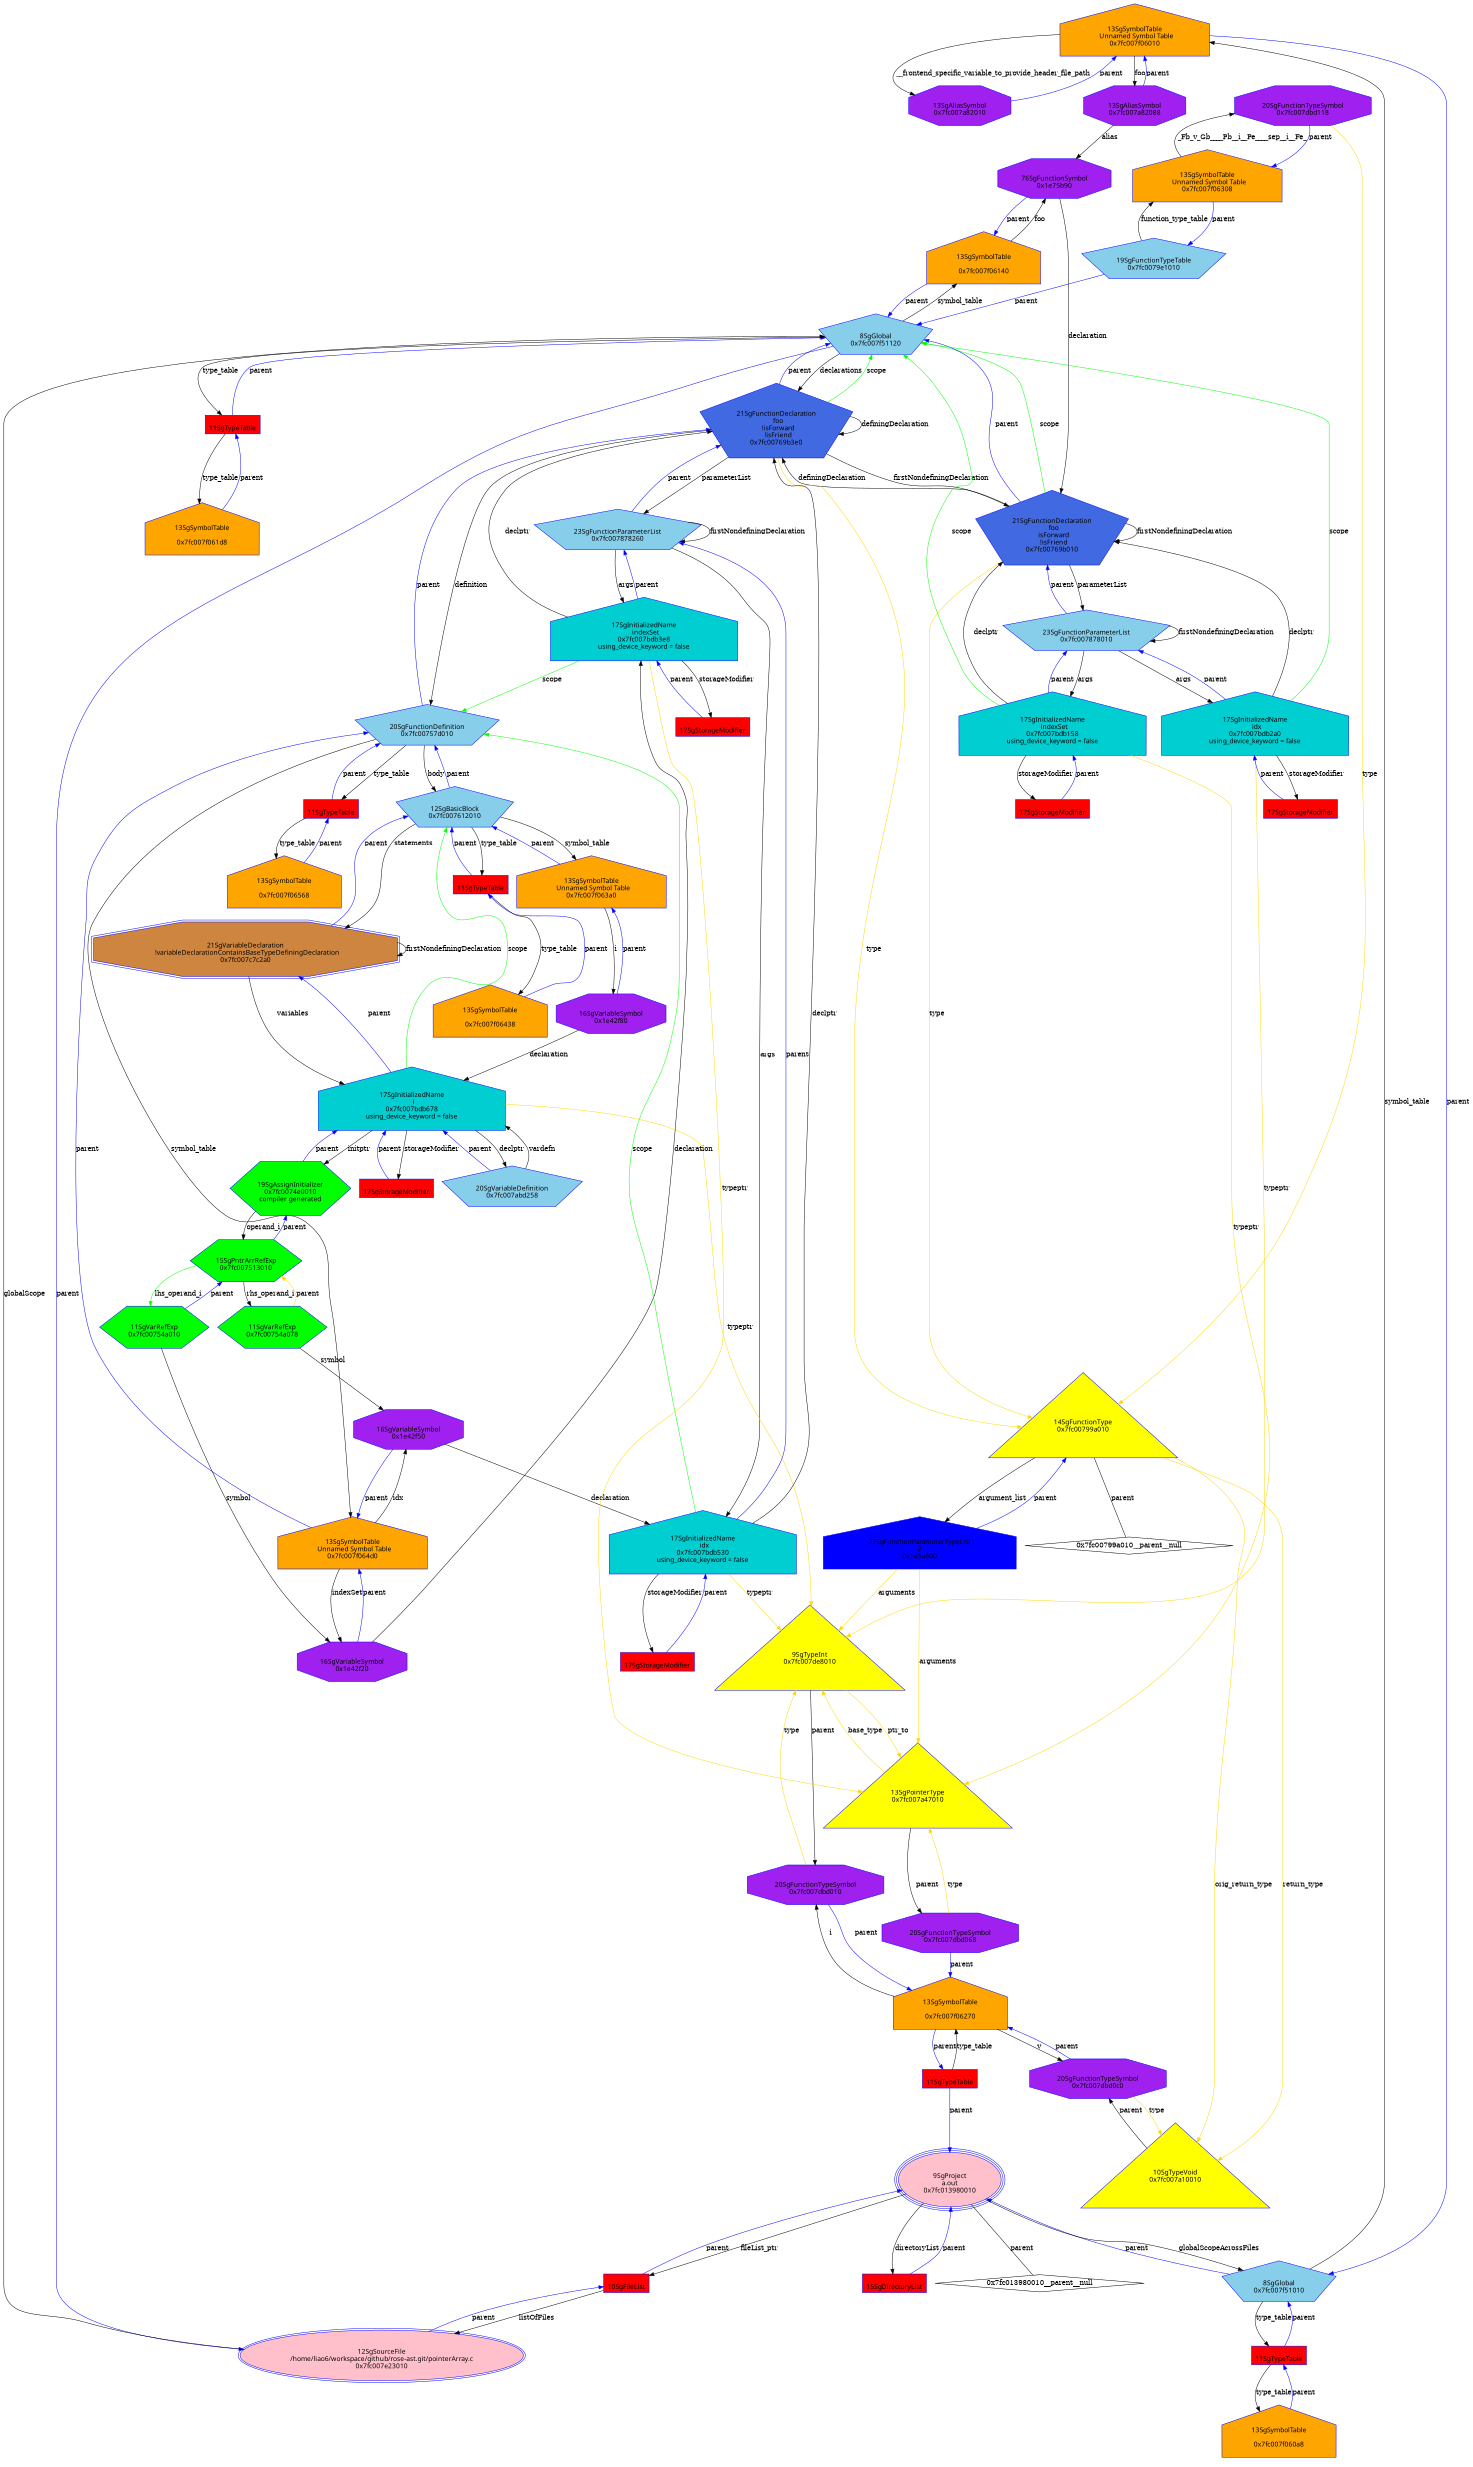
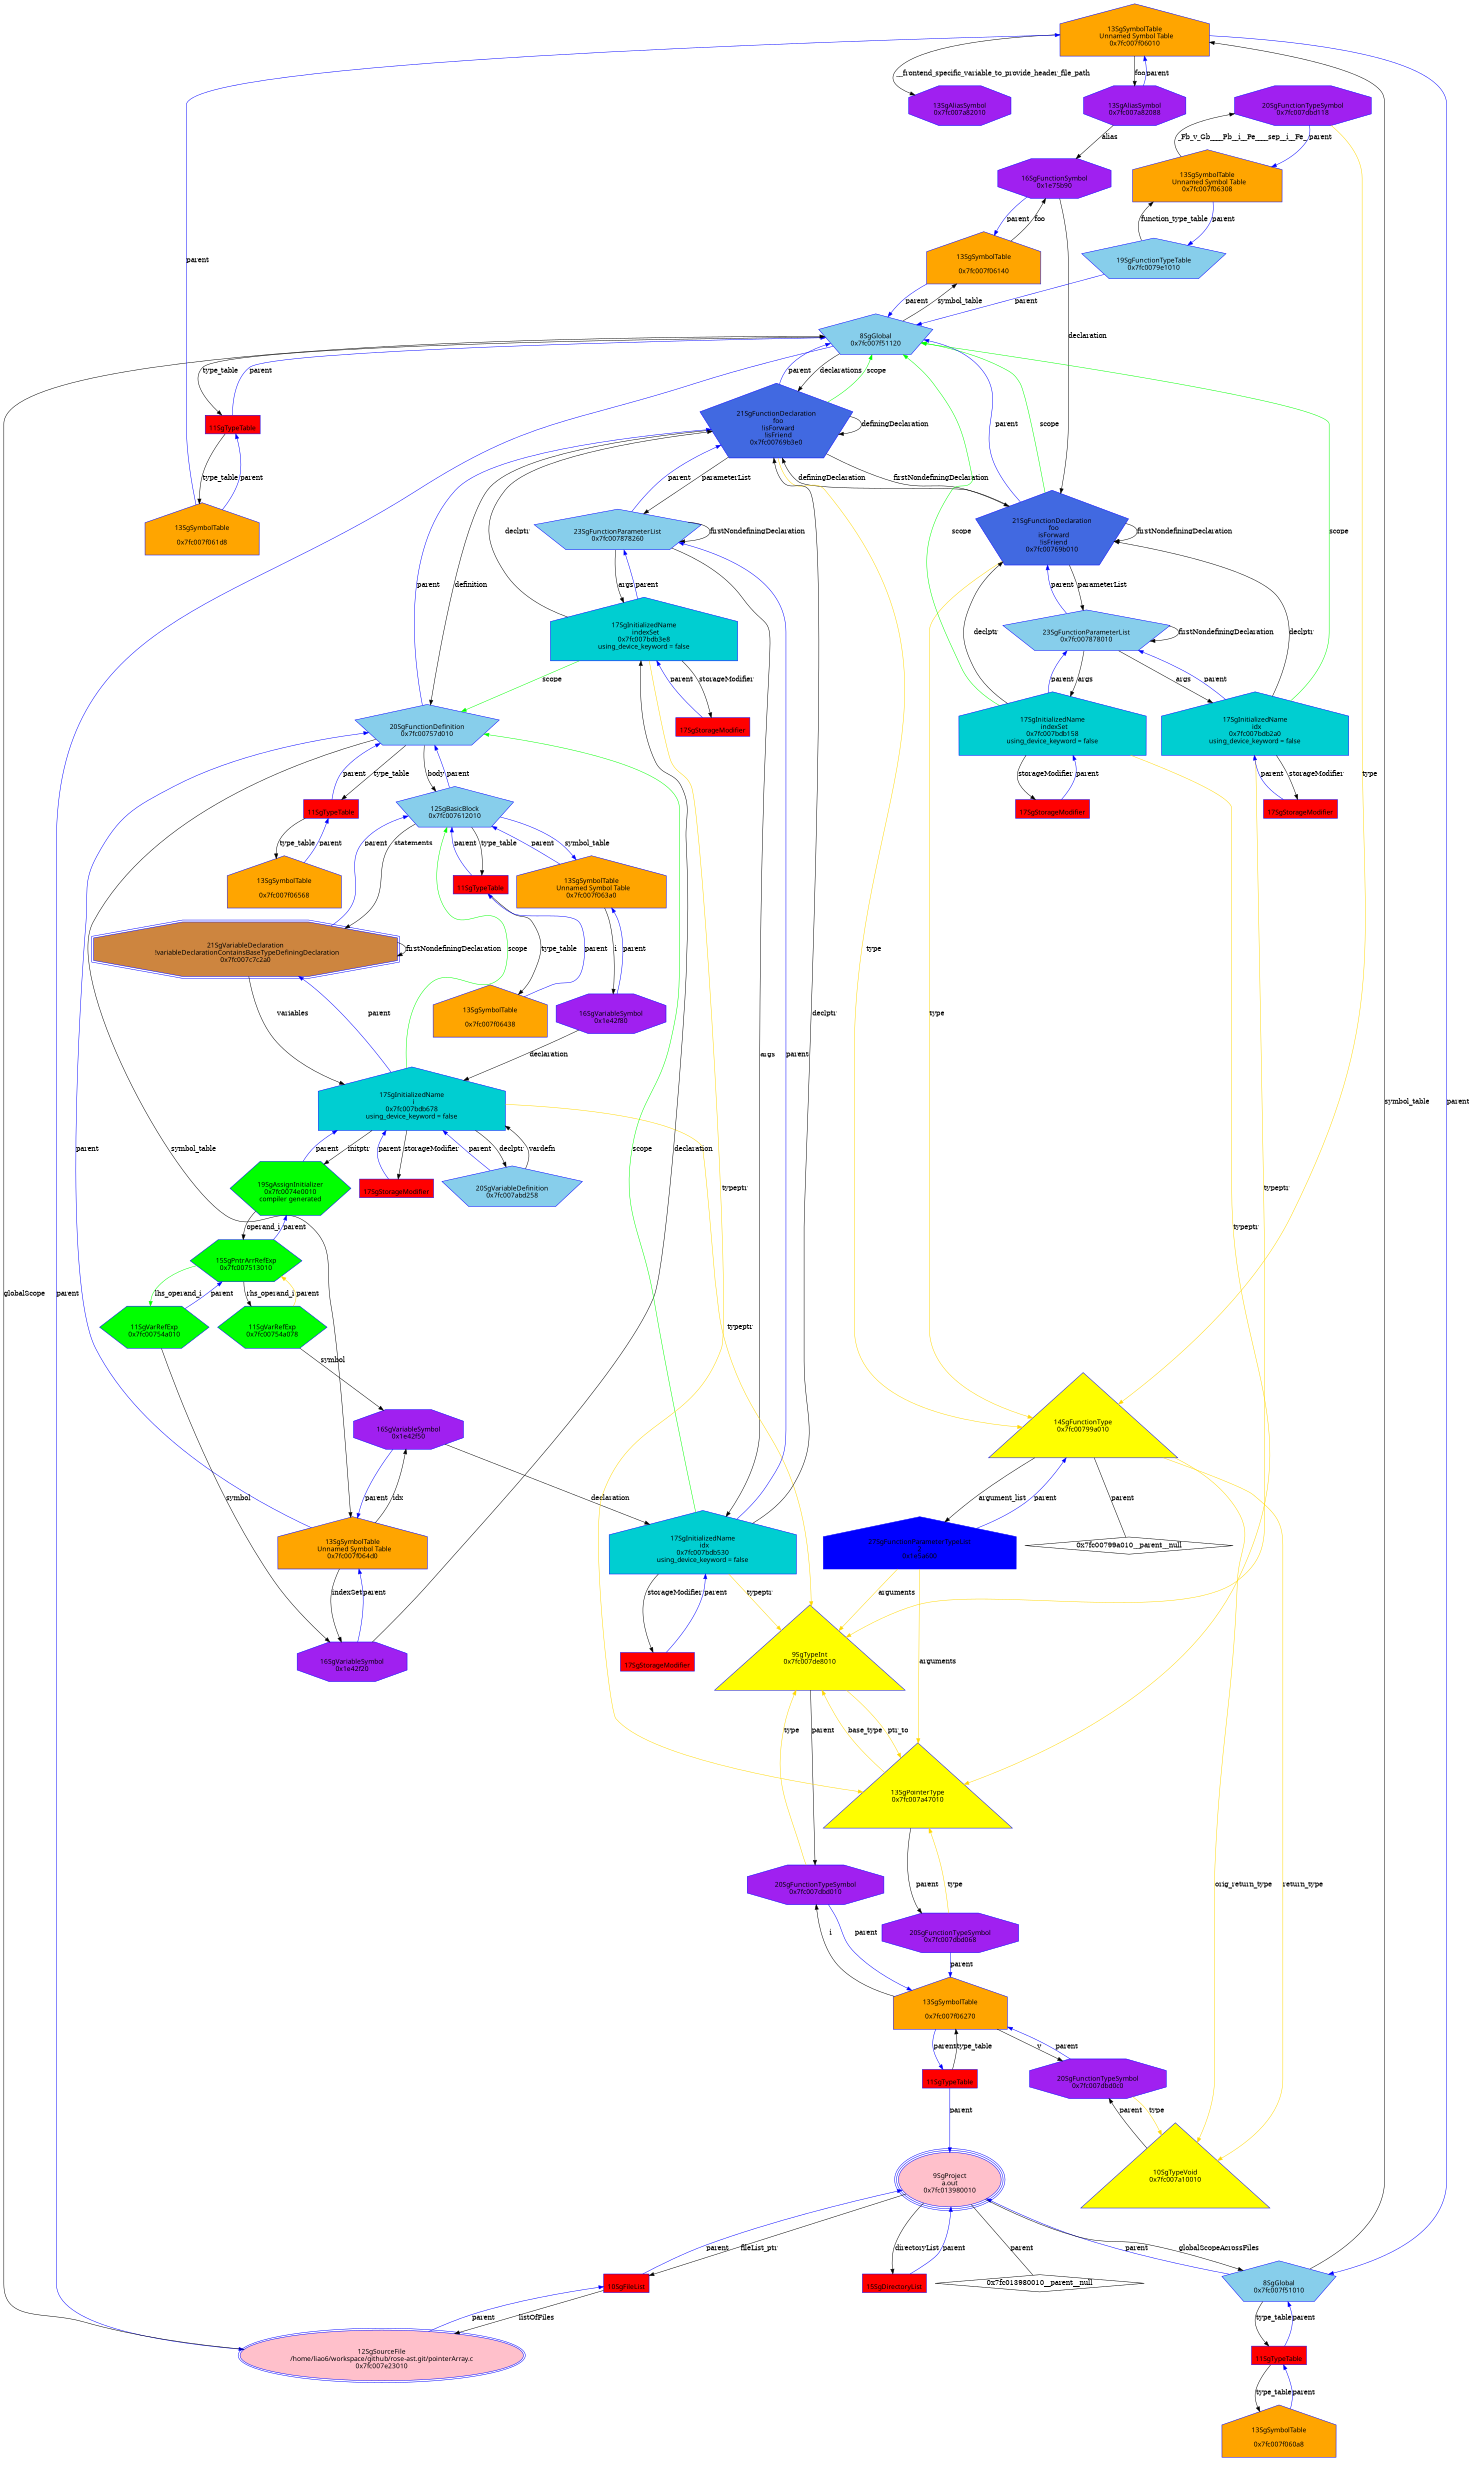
(1065, 88) -> (418, 64)
(1054, 179) -> (1054, 179)
(540, 831) -> (540, 831)
